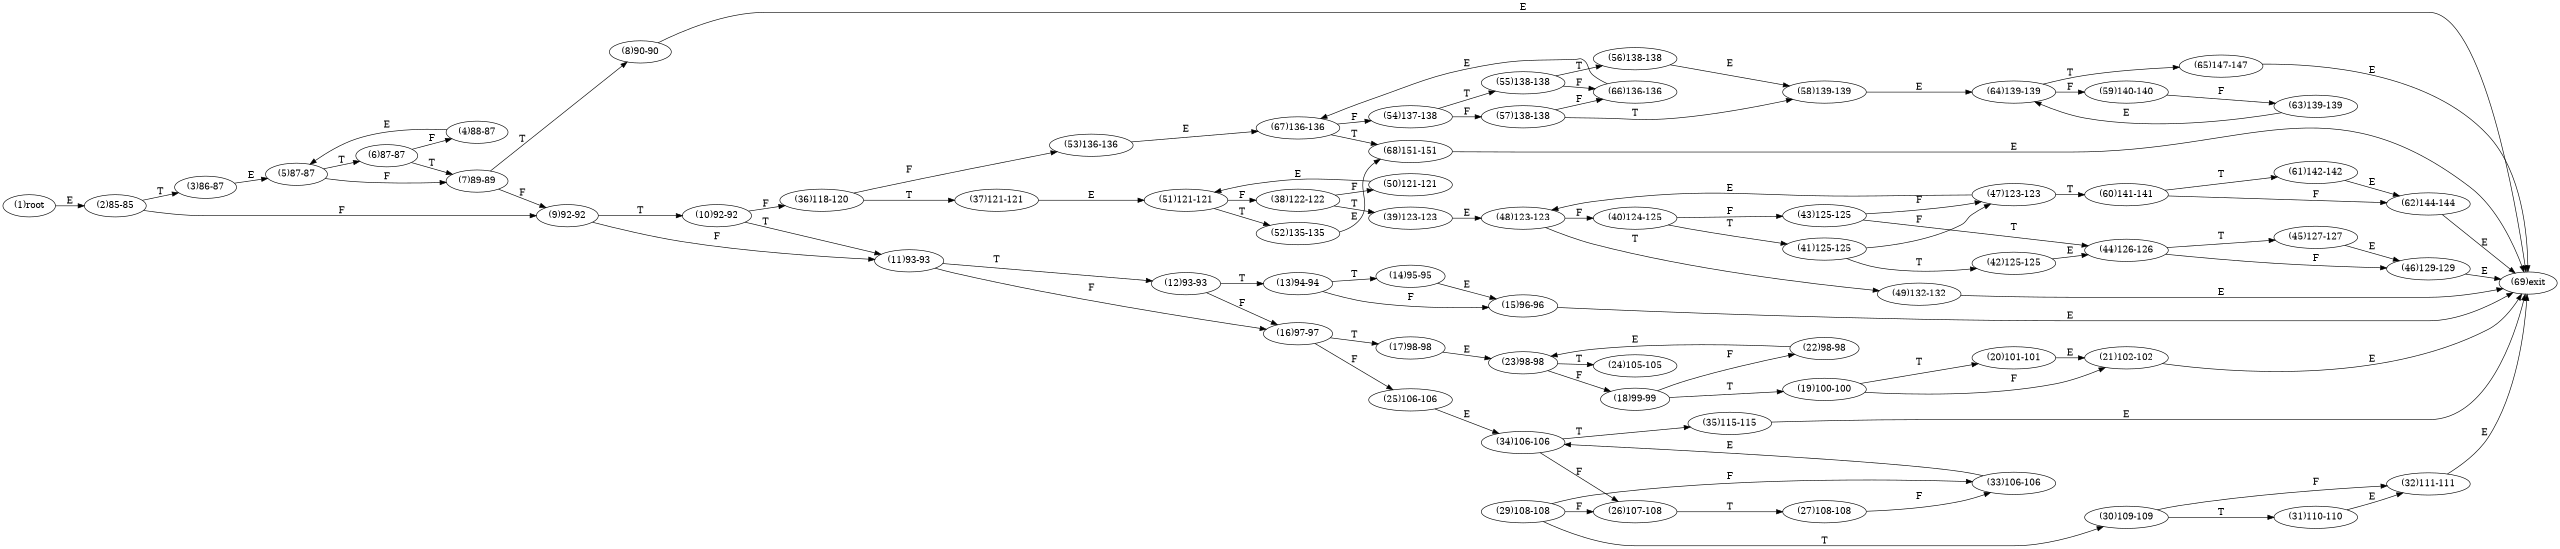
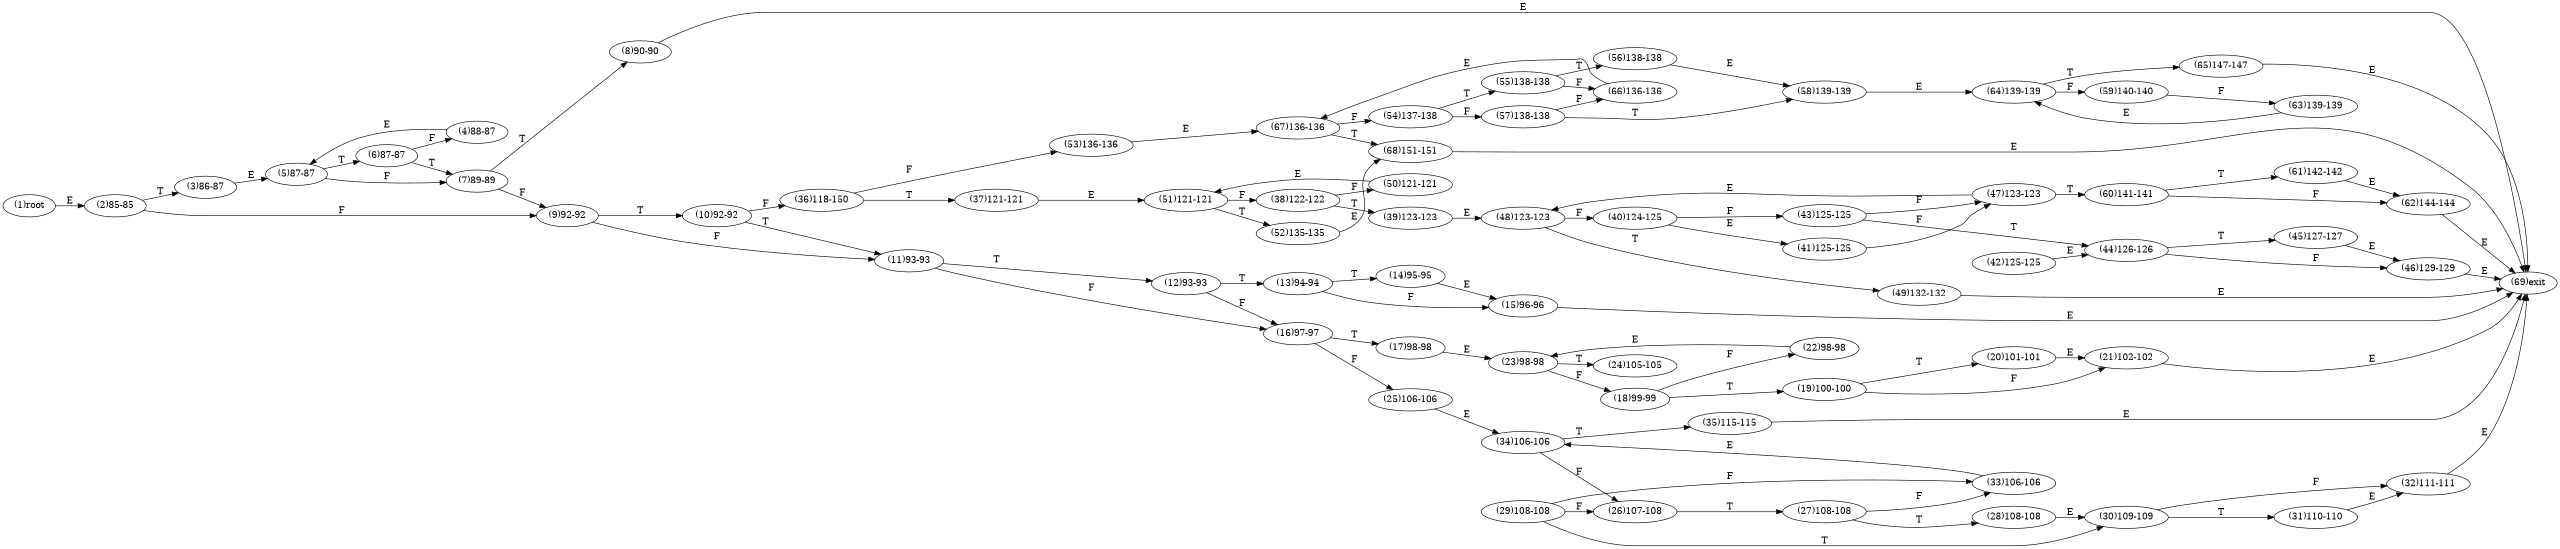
(822, 200) -> (822, 200)
(1730, 224) -> (1730, 224)
(1908, 271) -> none
none -> (2014, 517)
